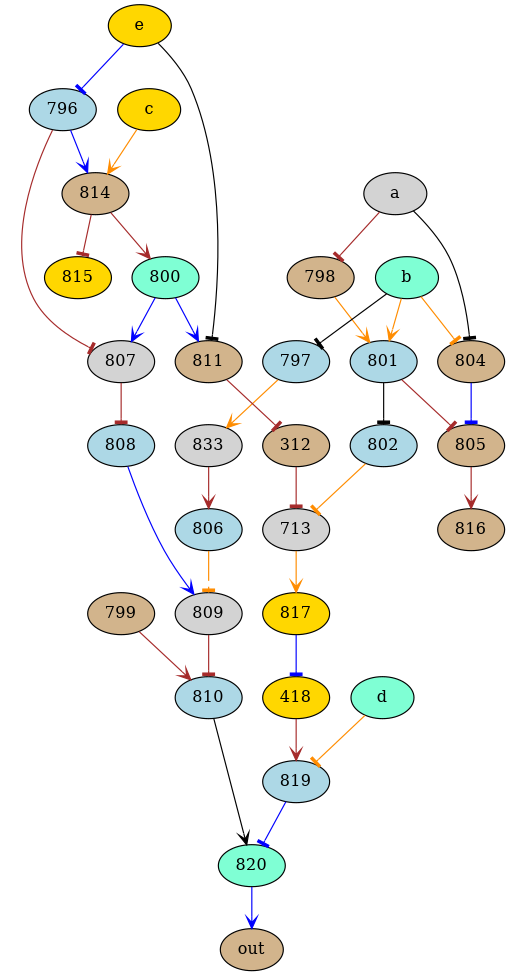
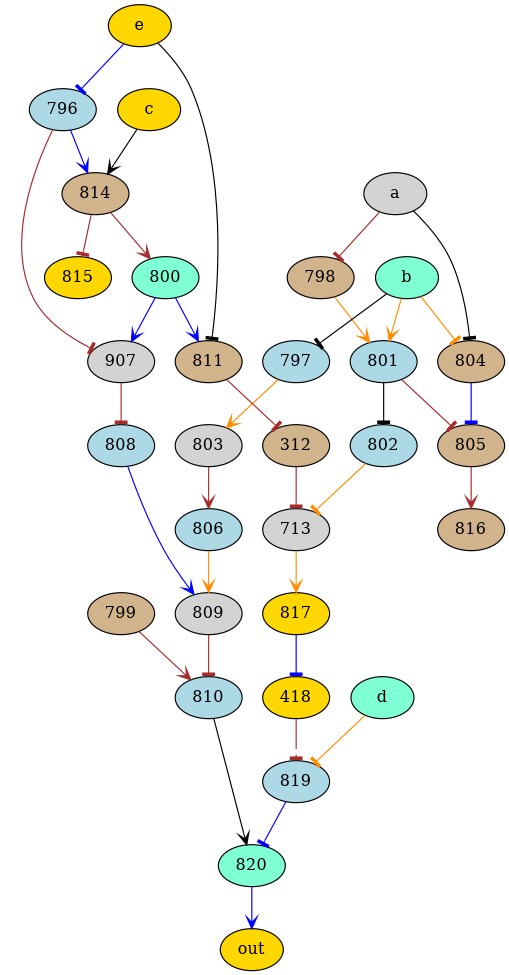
(126, 147) -> (126, 147)
(121, 362) -> (121, 362)
(209, 446) -> (209, 446)
(209, 566) -> (209, 566)
(296, 734) -> (296, 734)
(252, 950) -> (252, 950)
